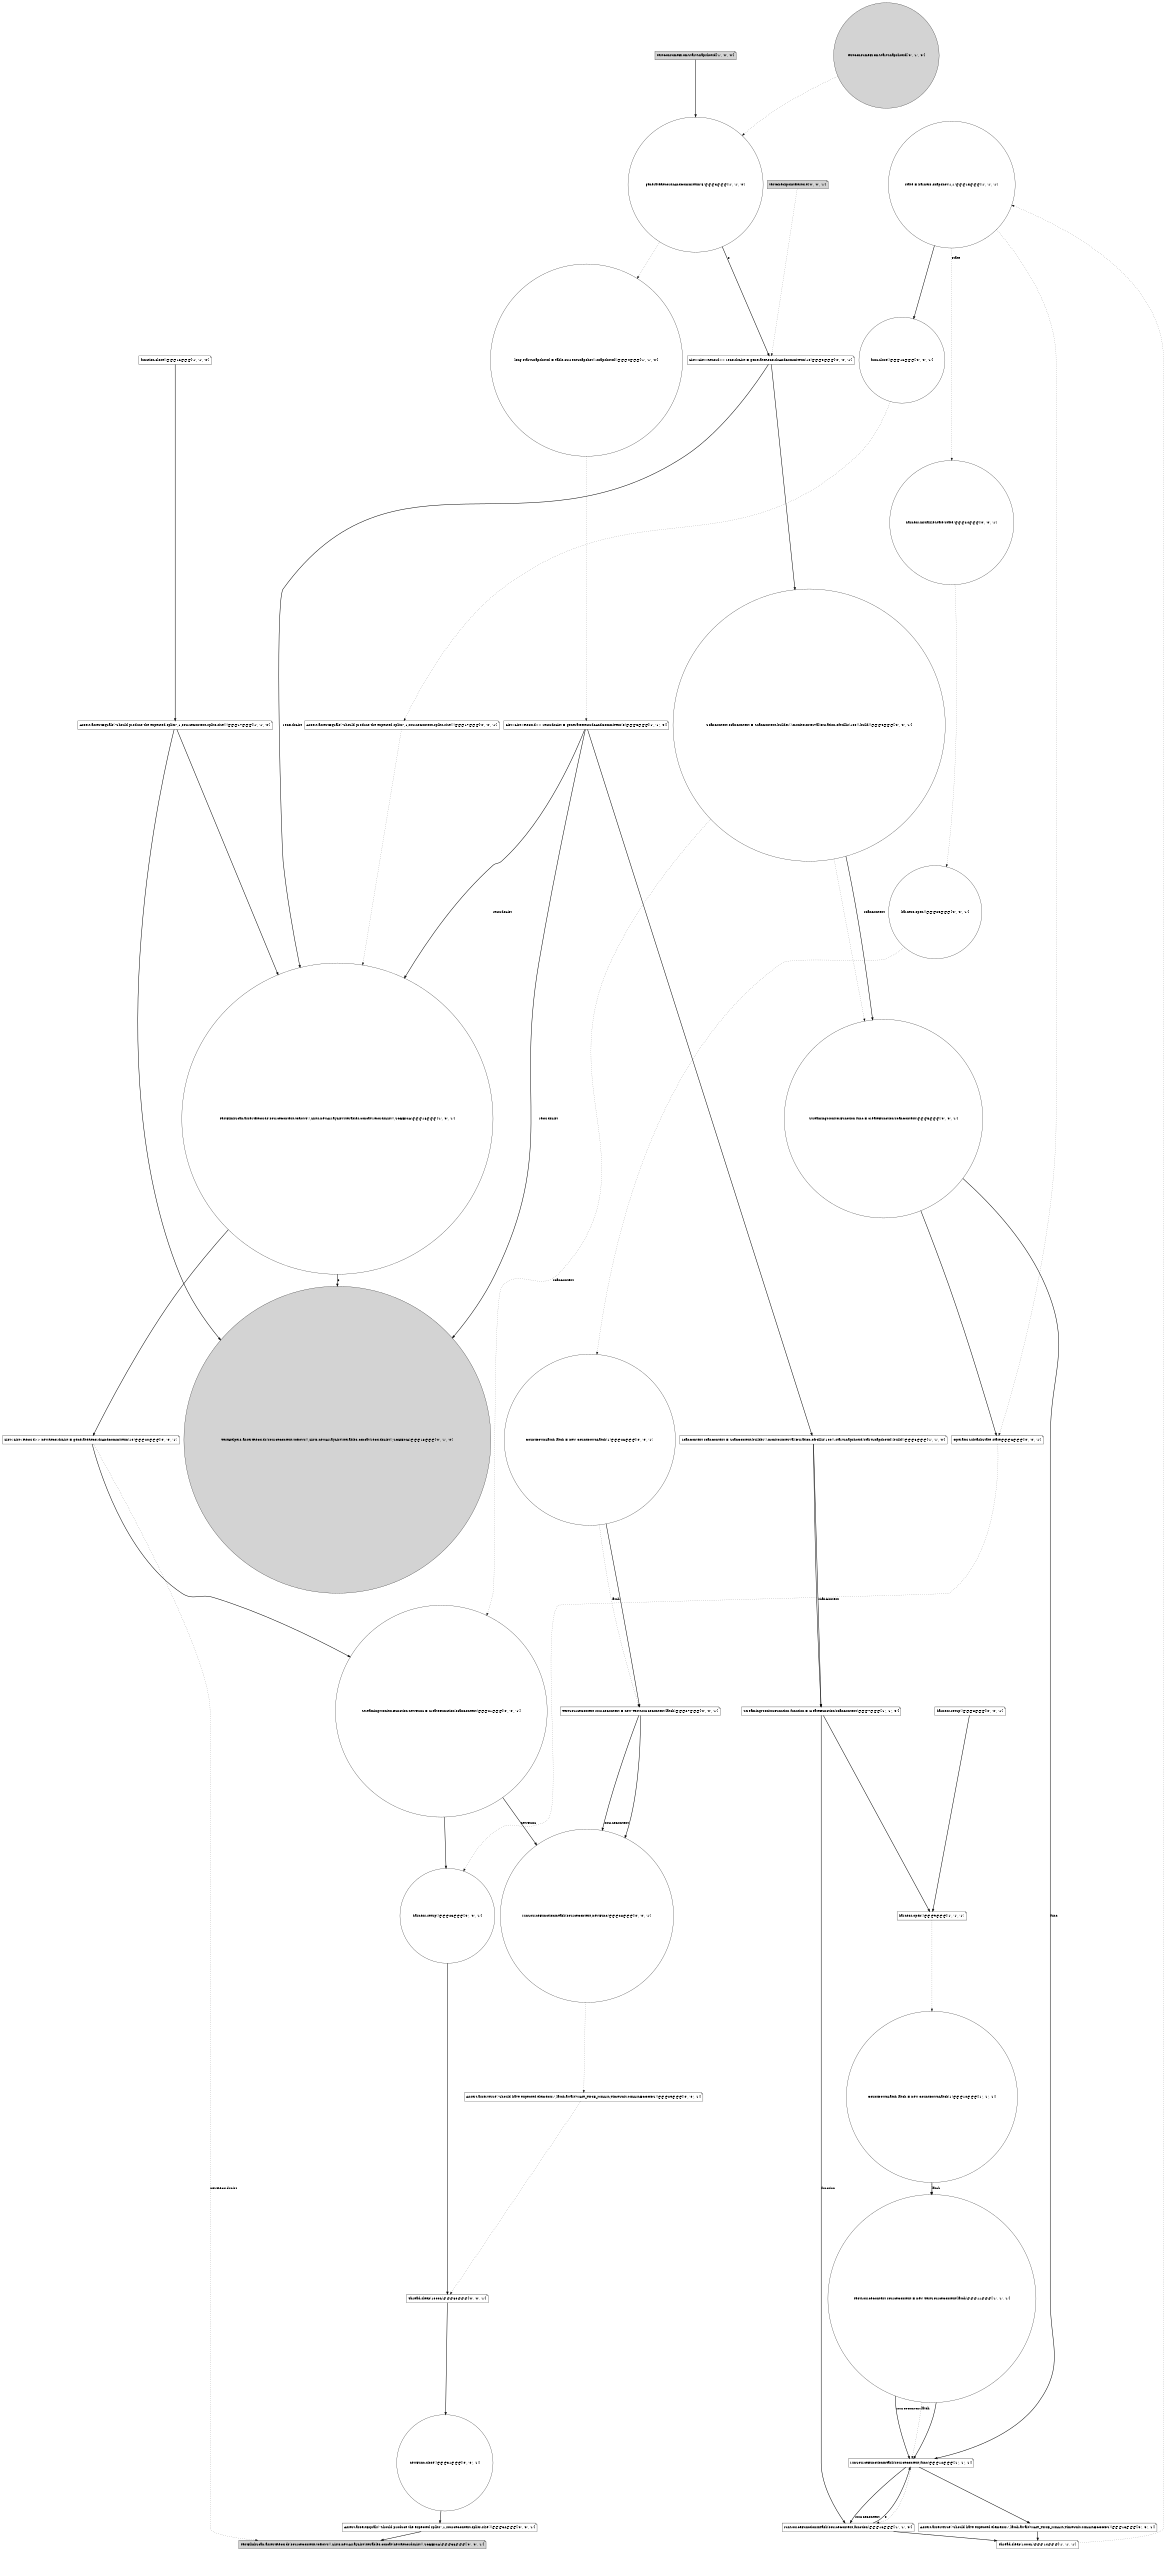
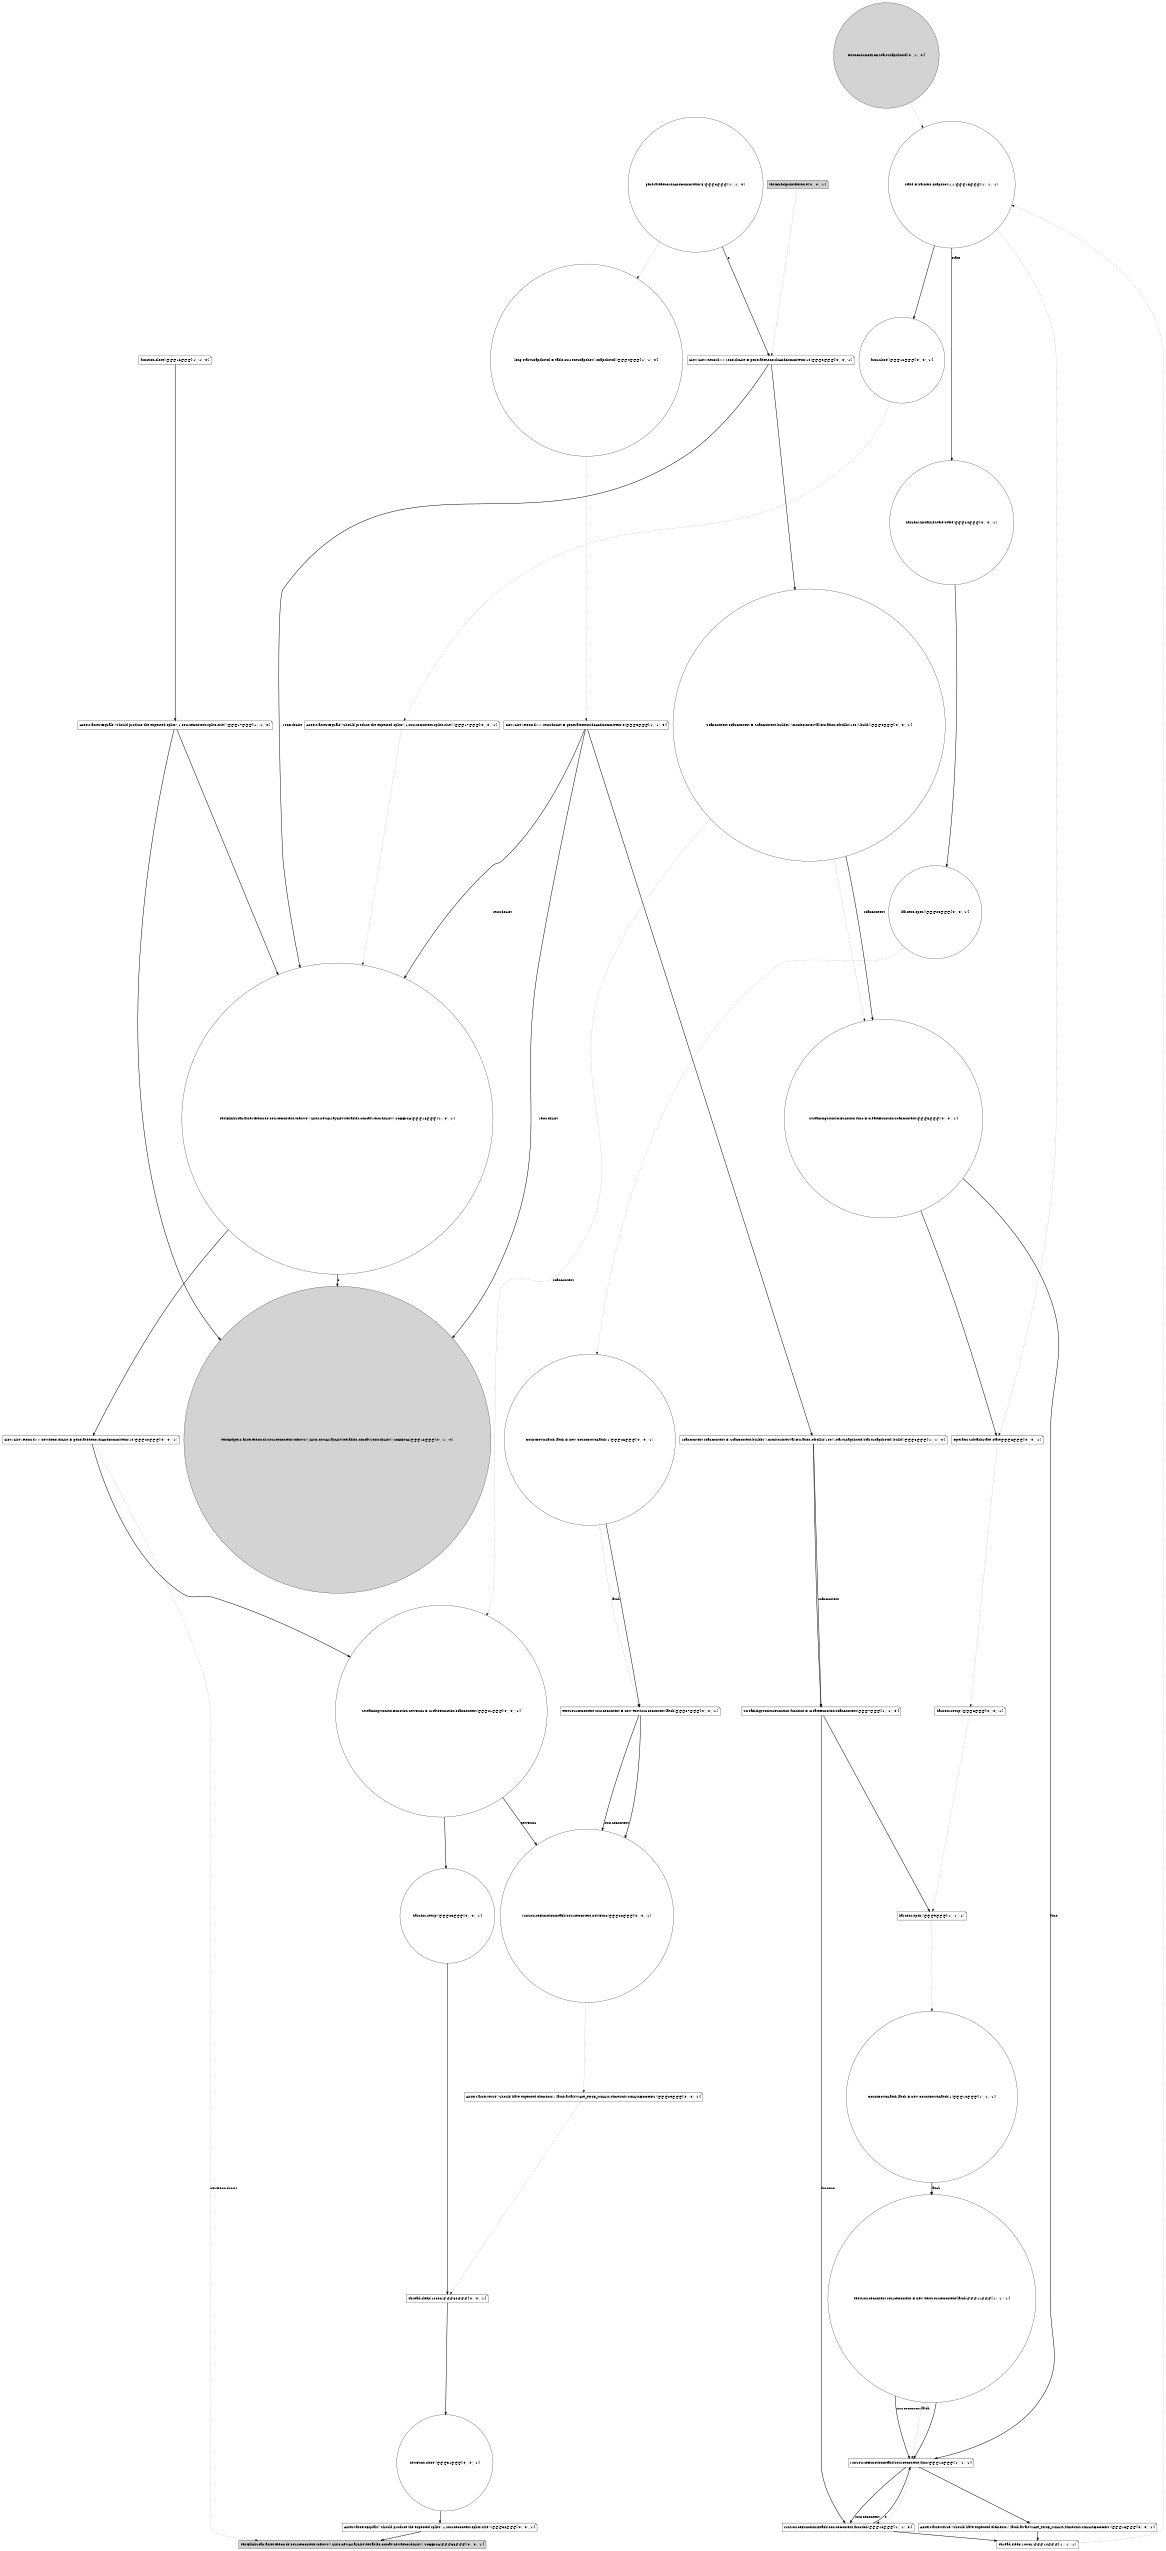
(696, 55) -> none
(789, 102) -> (916, 114)
(952, 353) -> (952, 353)
(956, 725) -> (956, 725)
(675, 1601) -> (984, 1574)
(951, 1812) -> (951, 1812)
